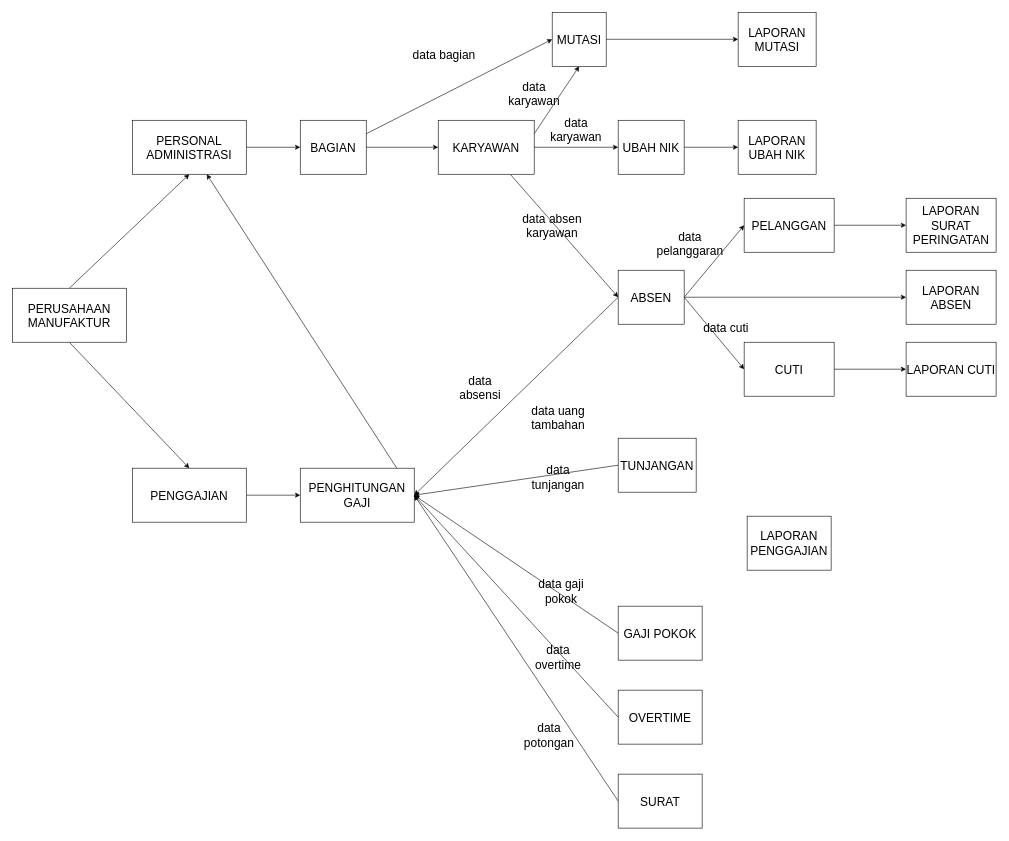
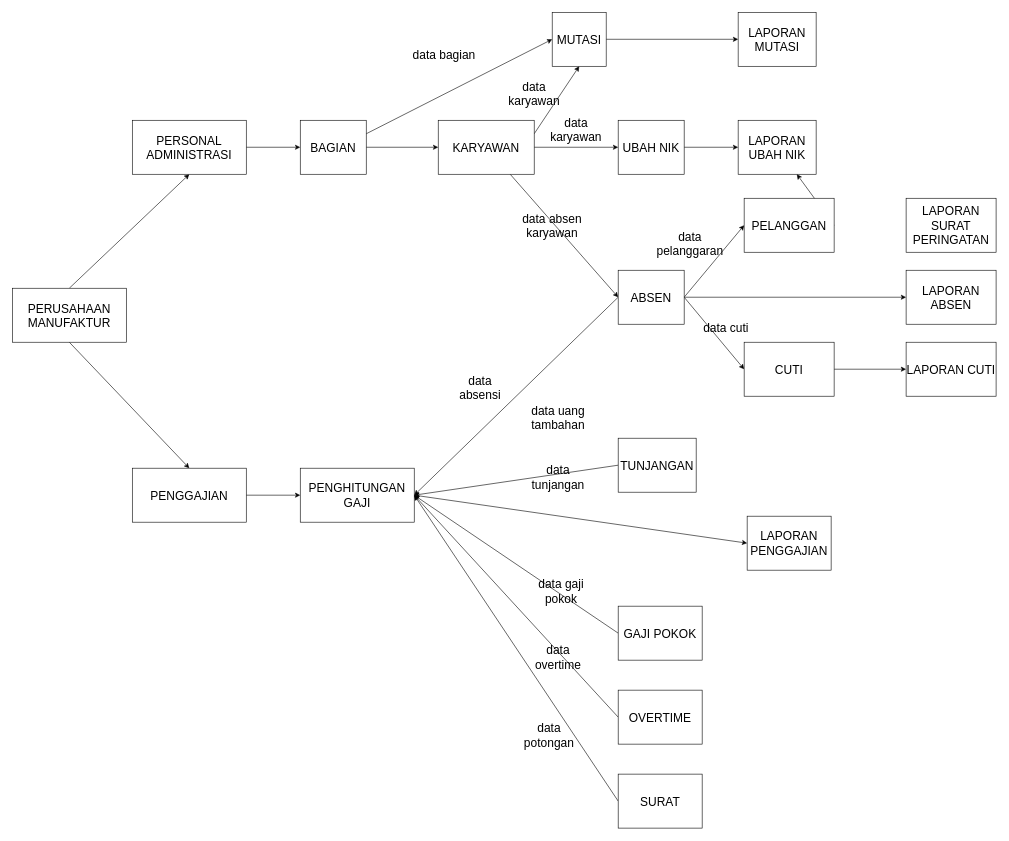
(900, 225) -> (806, 187)
(302, 322) -> (582, 519)
